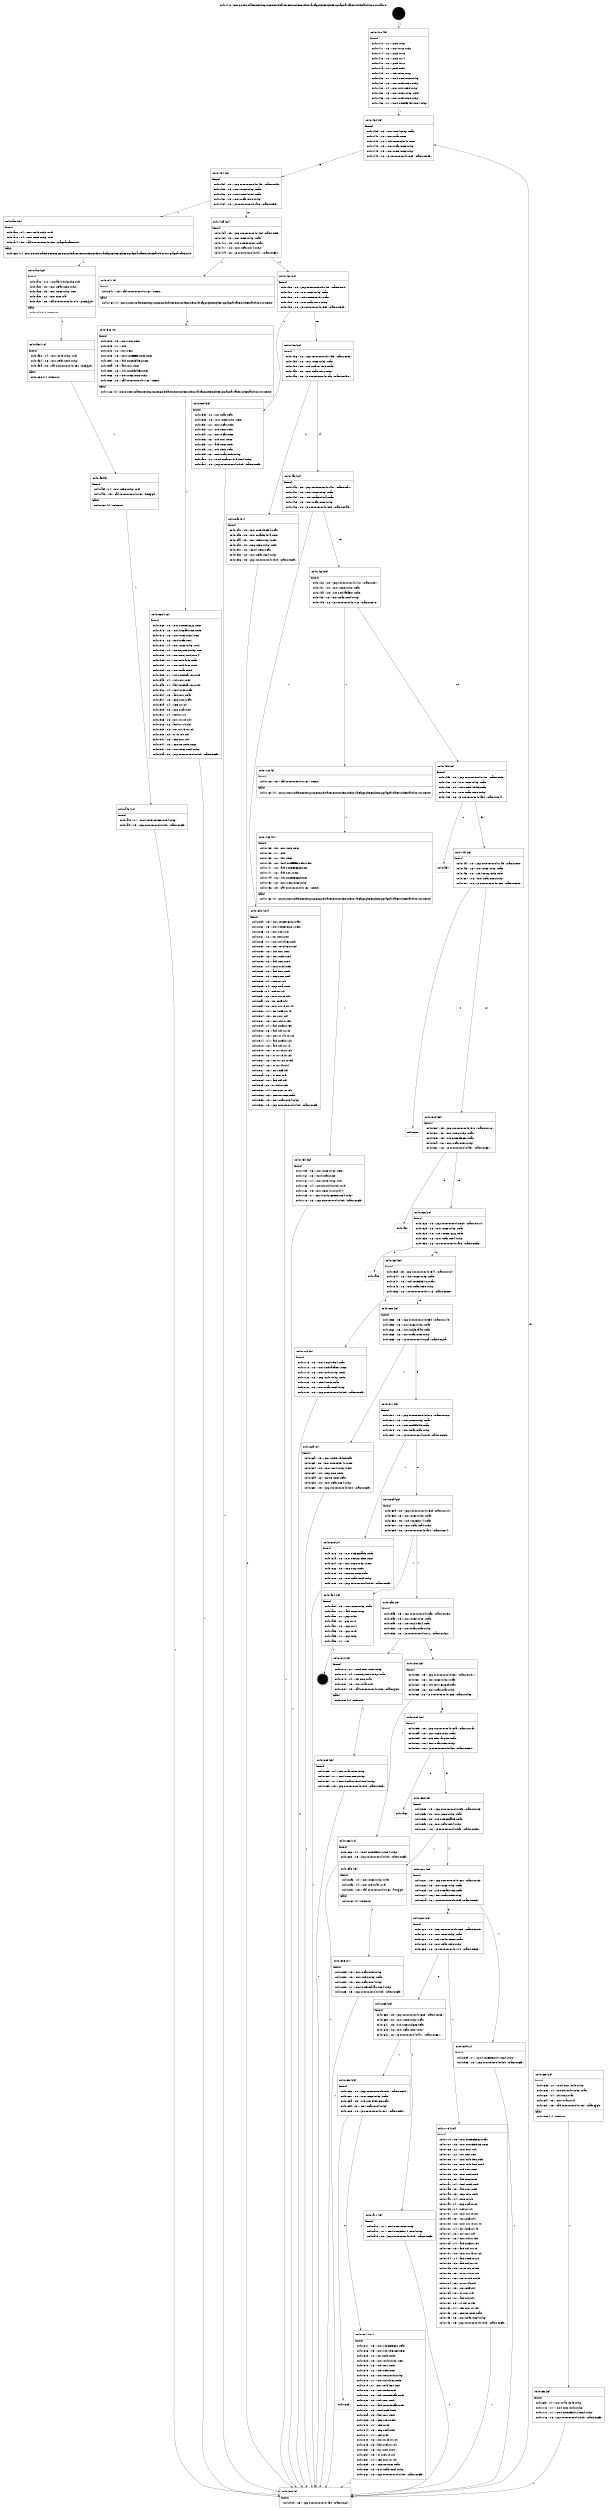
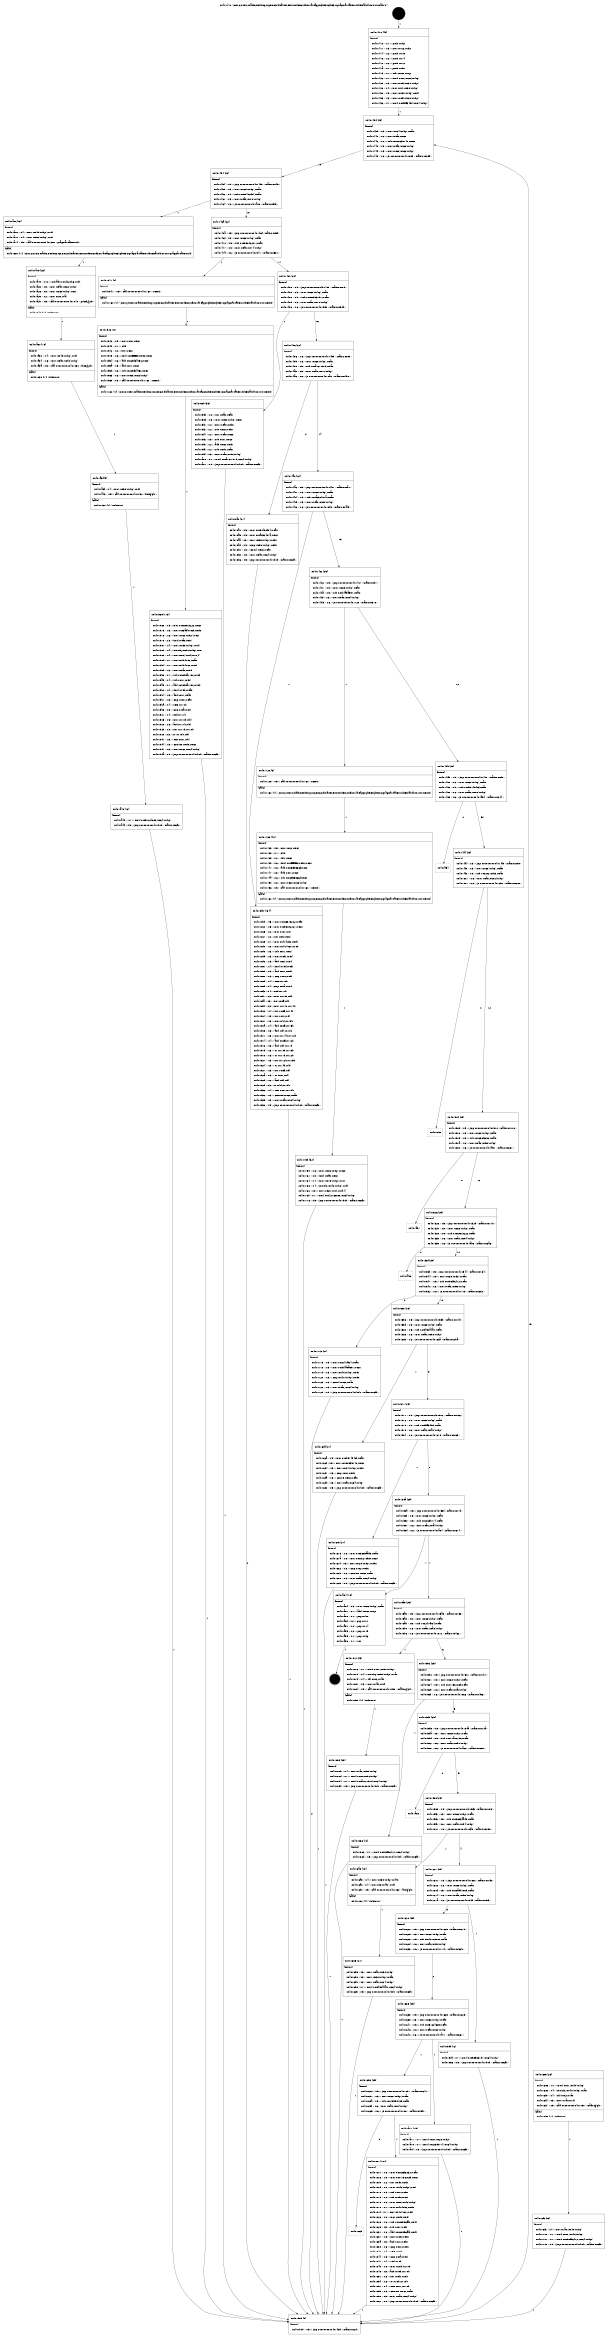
(472, 2226) -> none
